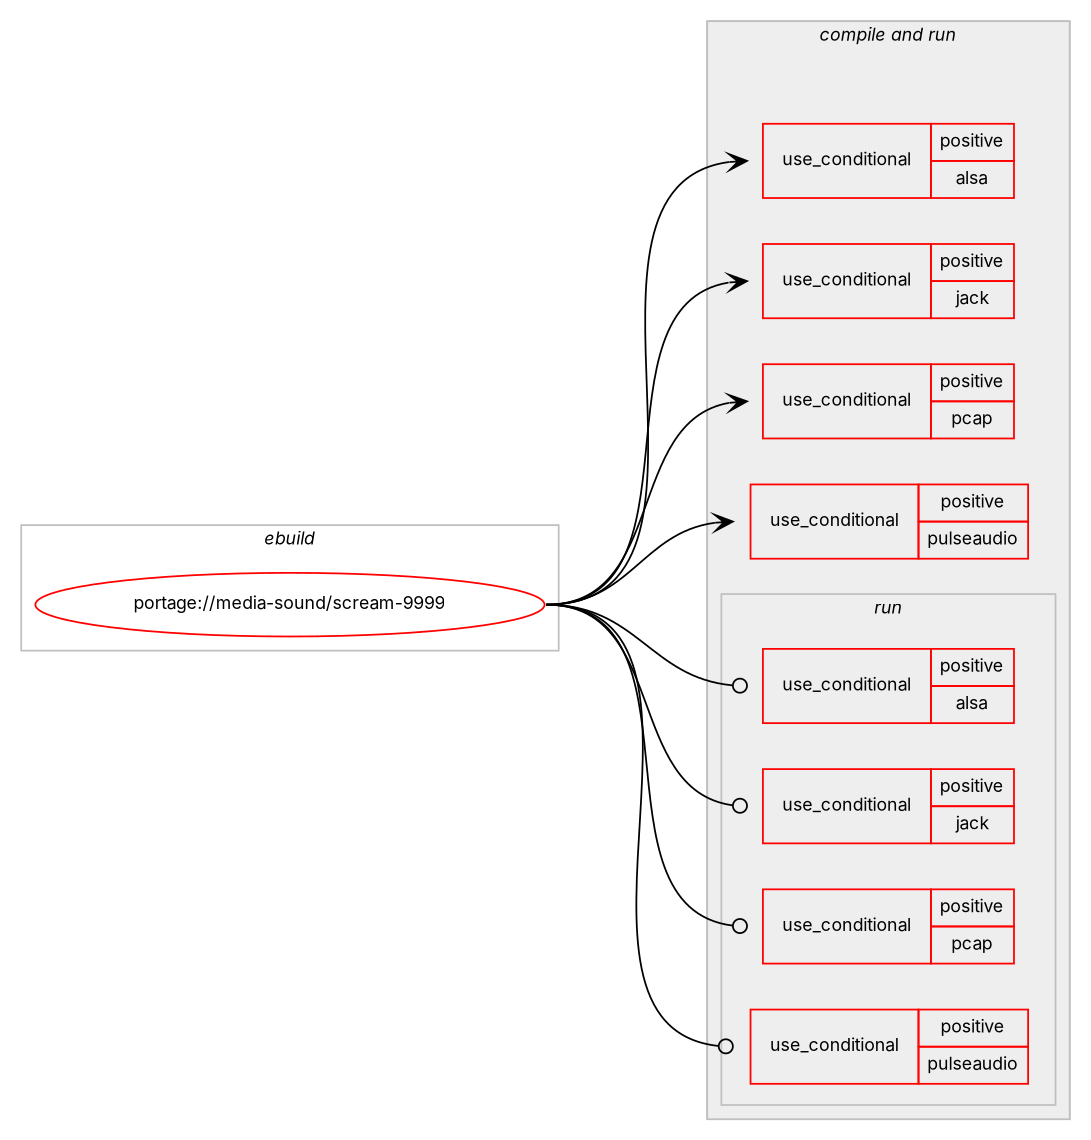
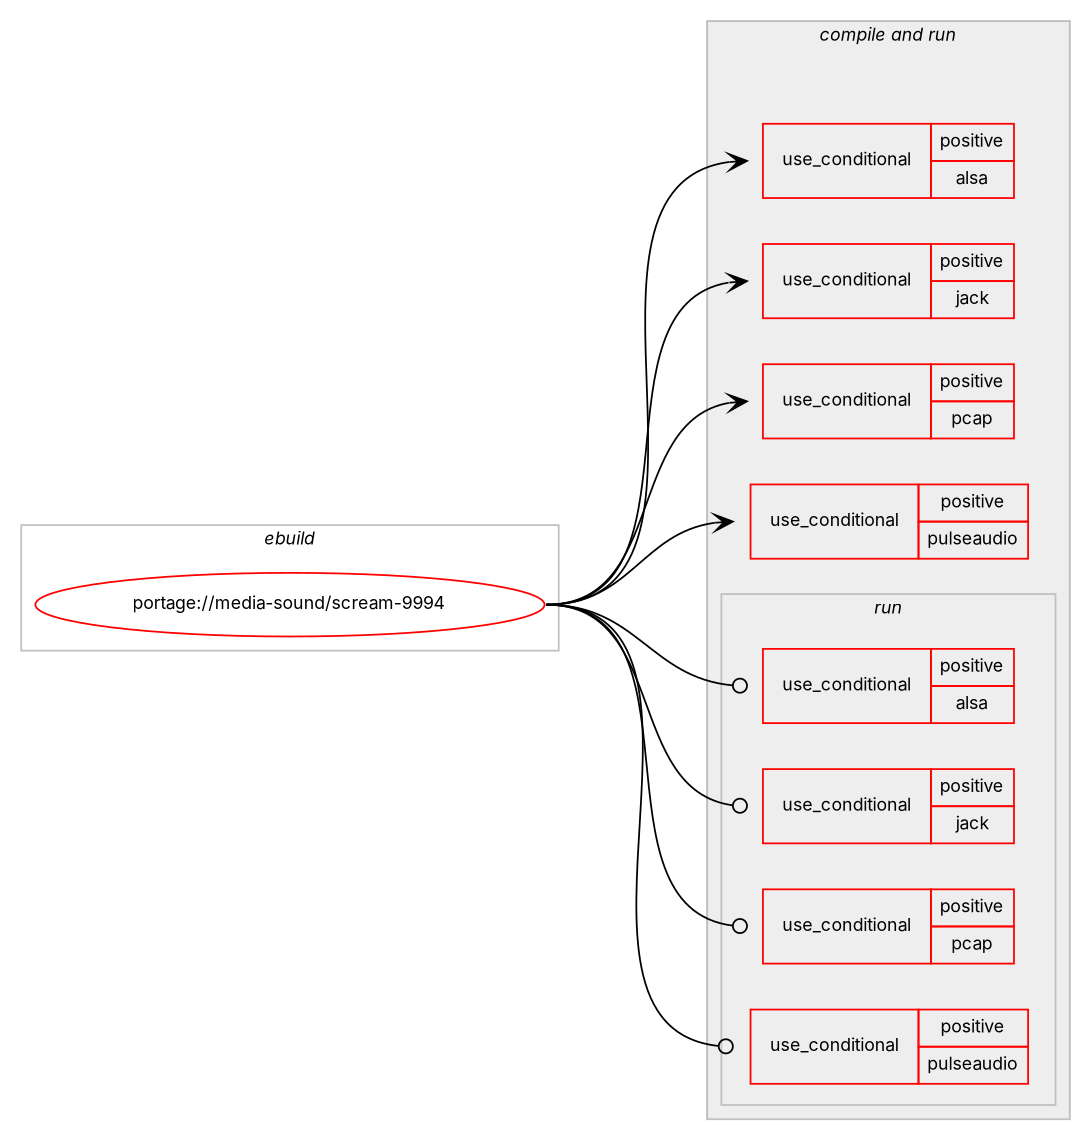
(290, 605) -> (290, 605)
